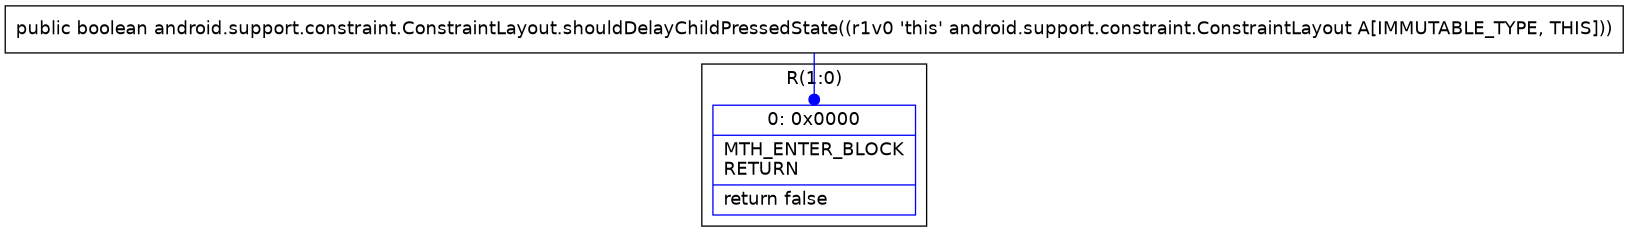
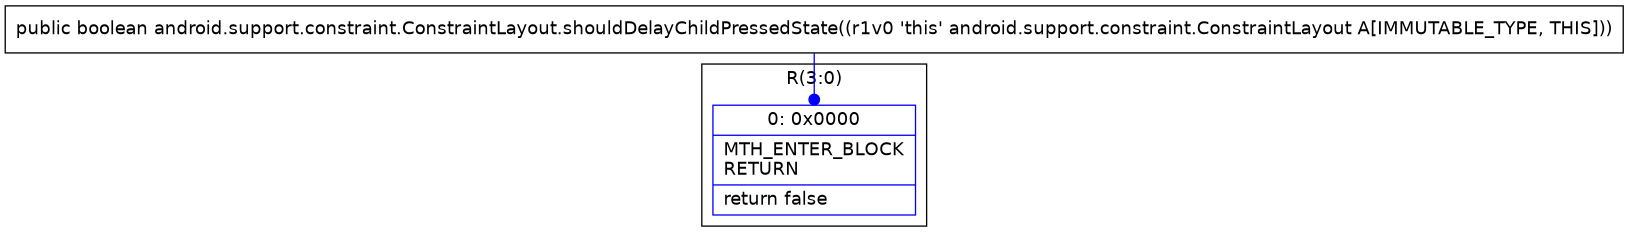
(814, 79) -> (814, 79)
